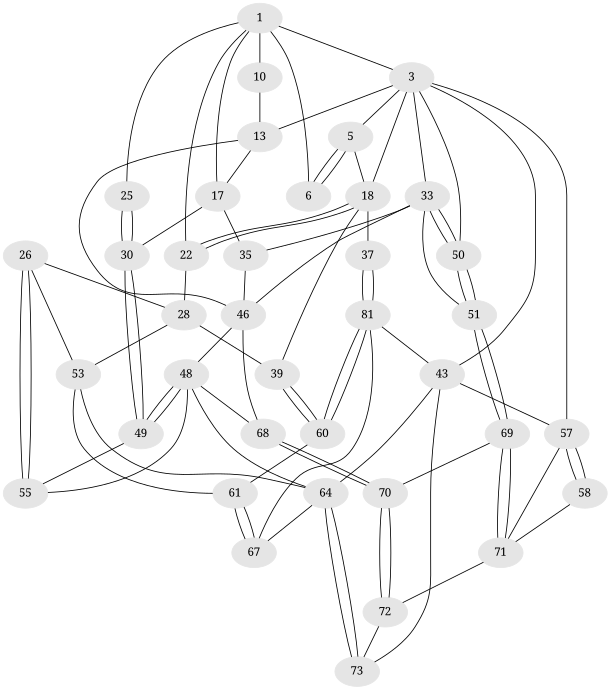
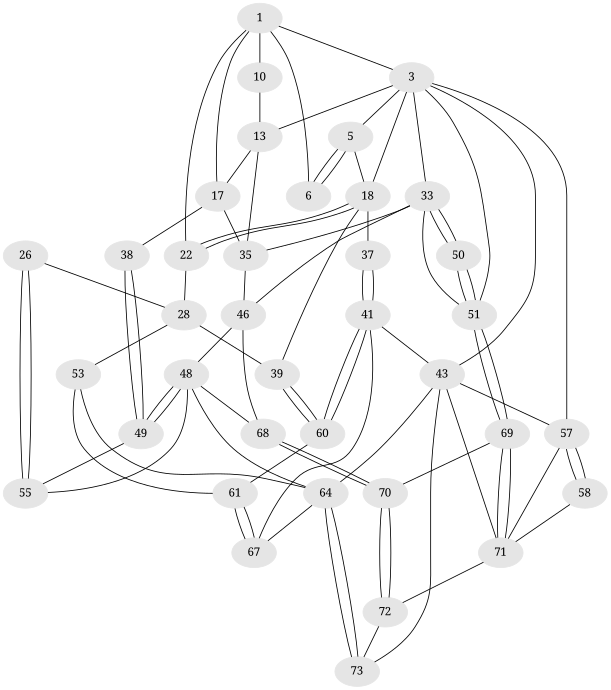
(452, 163) -> (480, 188)
(127, 196) -> none
(80, 221) -> (253, 196)
(127, 256) -> (127, 256)
(52, 315) -> none
(368, 315) -> (368, 315)
none -> (471, 464)
